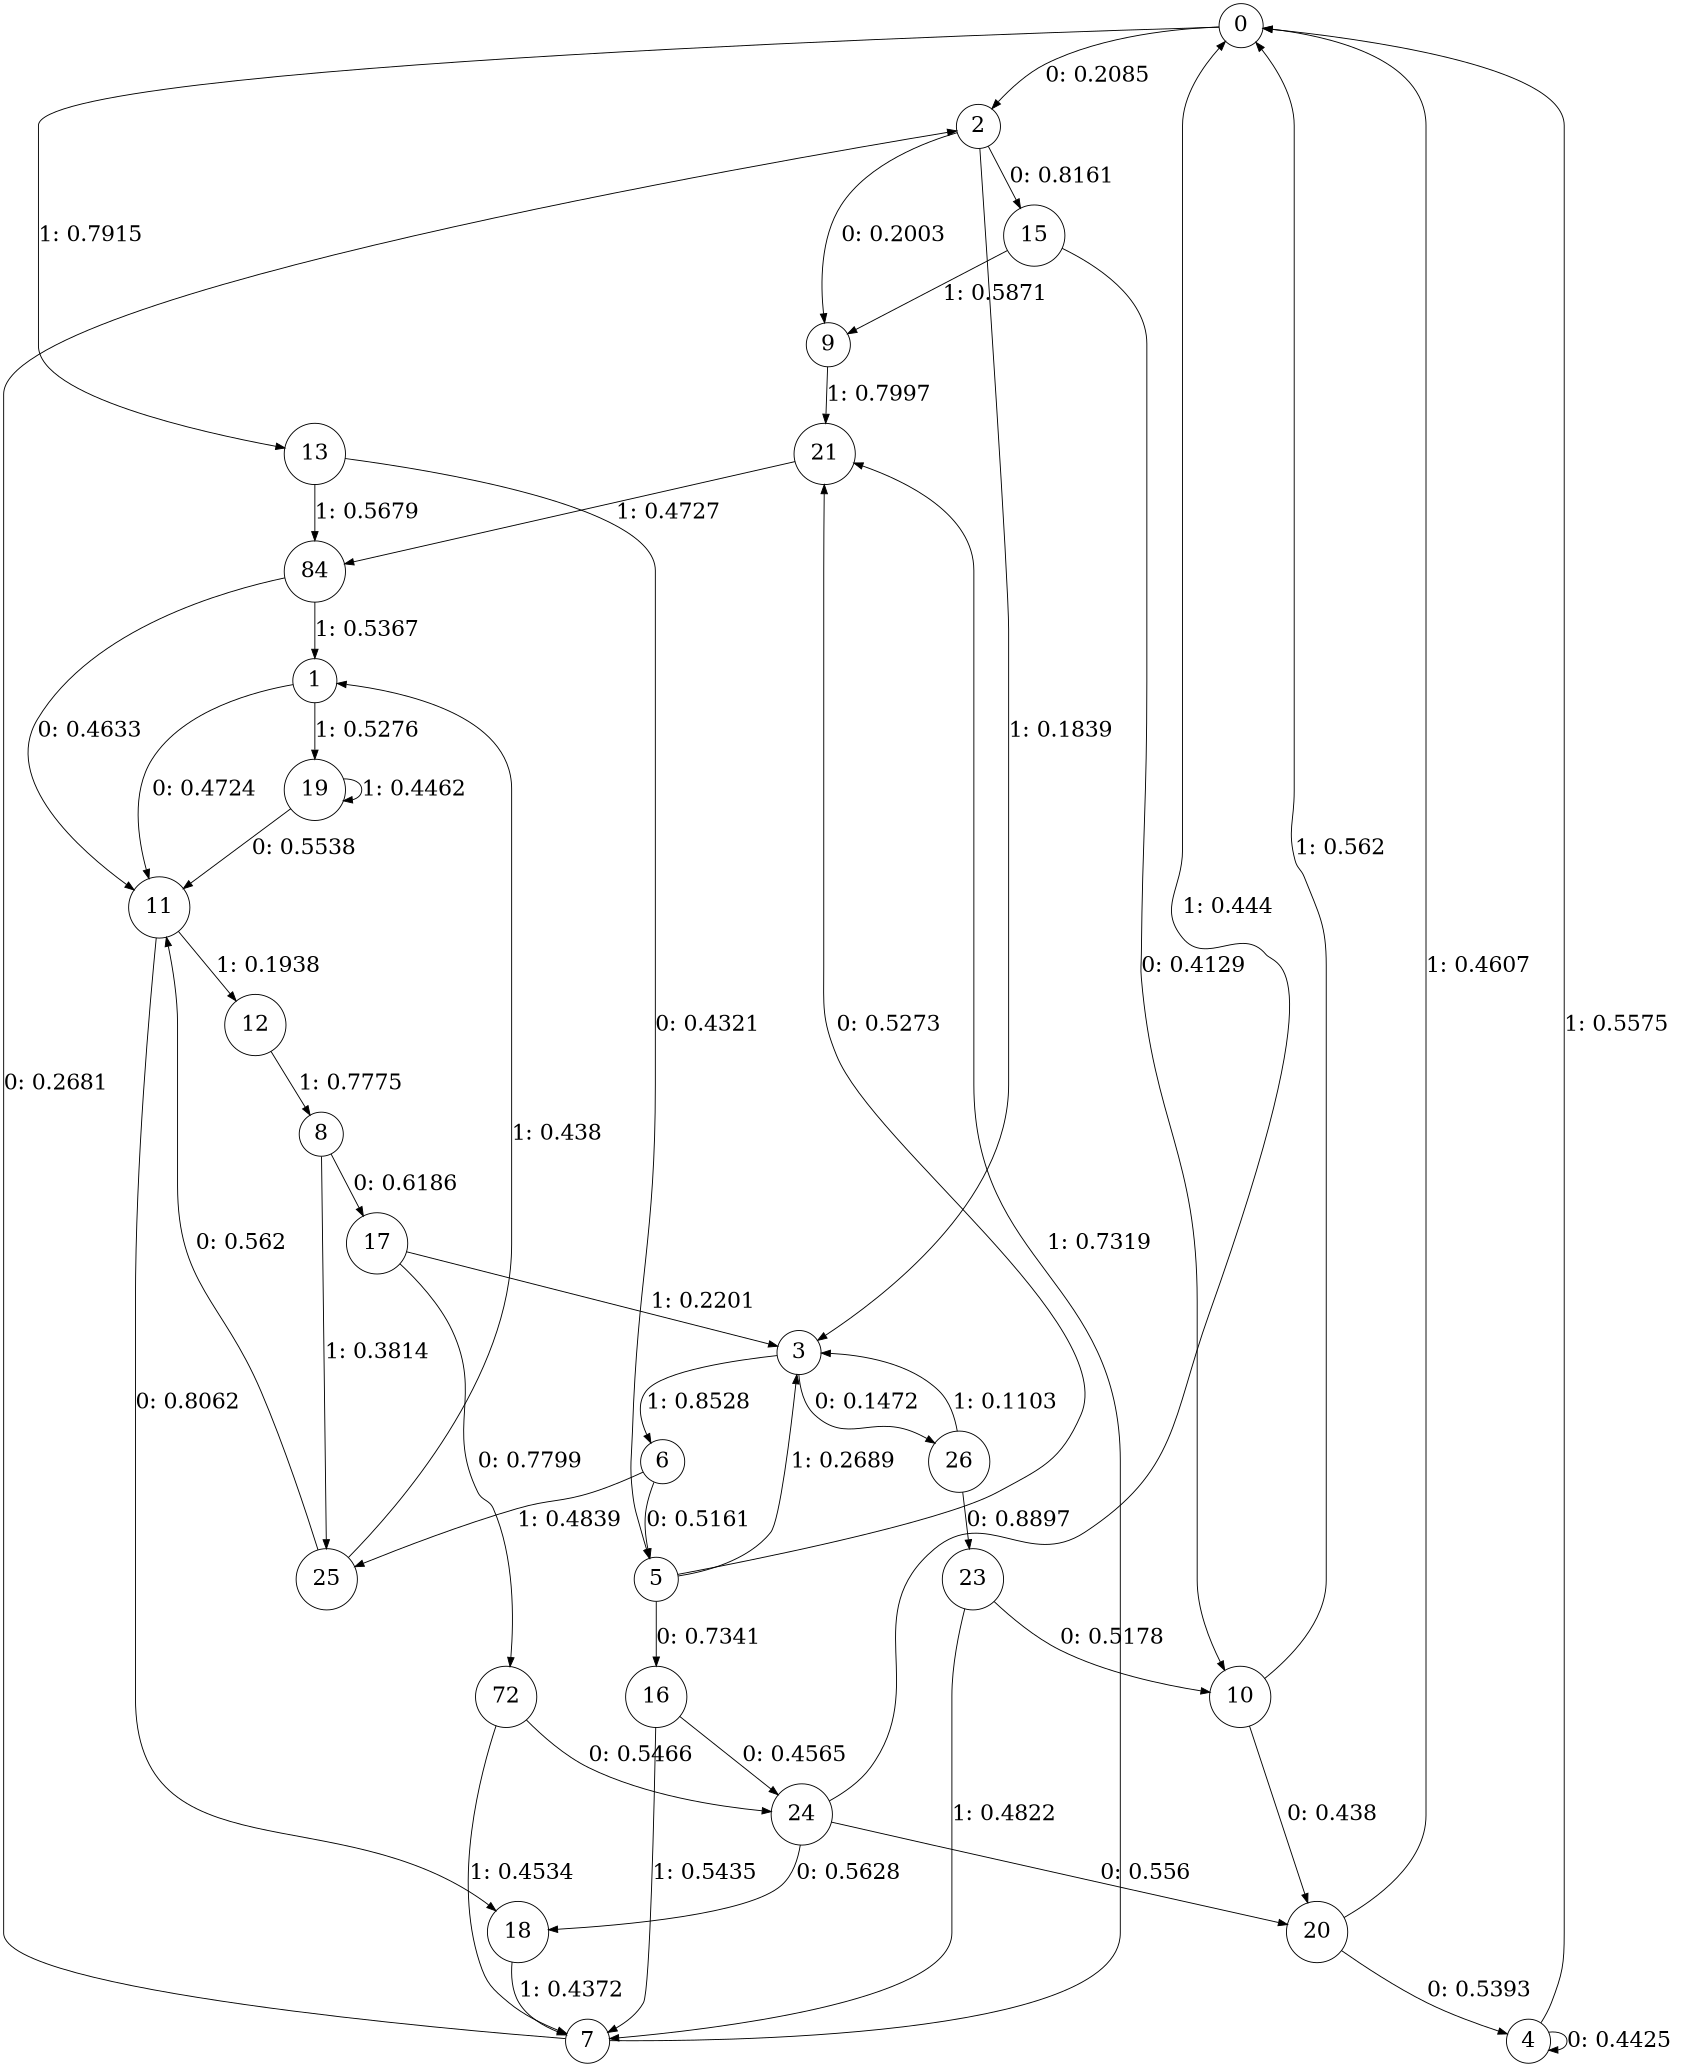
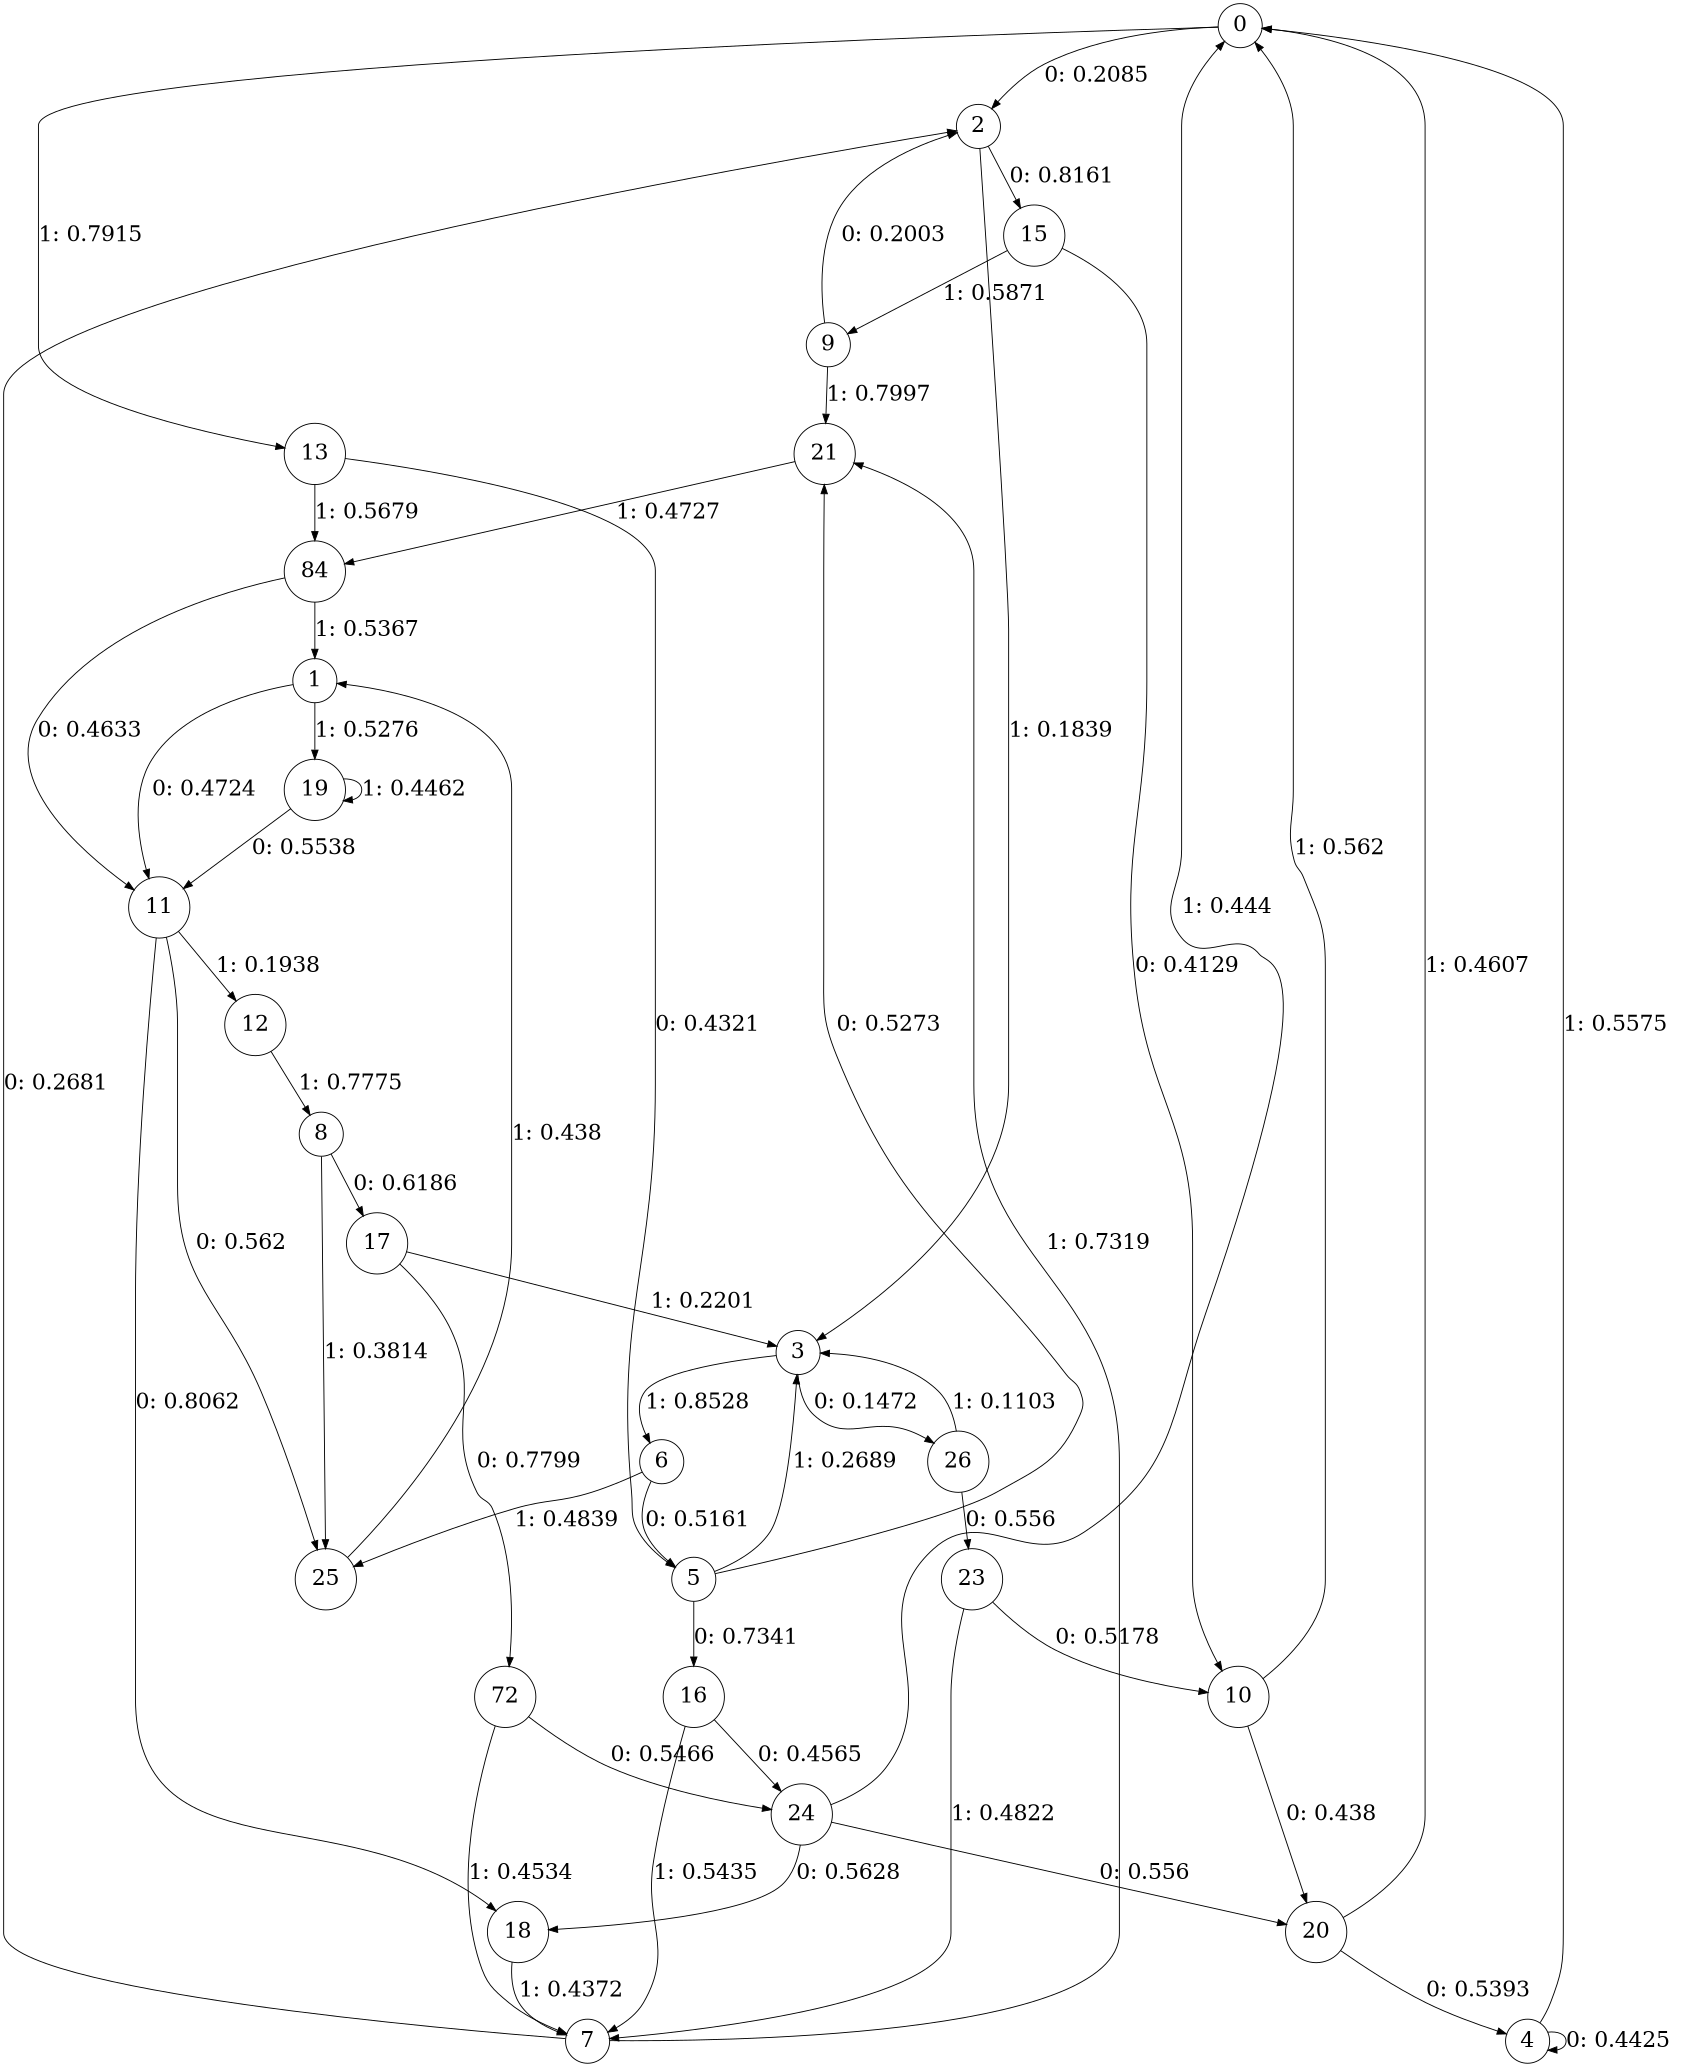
(850, 194) -> (844, 202)
(190, 1261) -> (187, 1252)
(1029, 1520) -> (1025, 1520)
